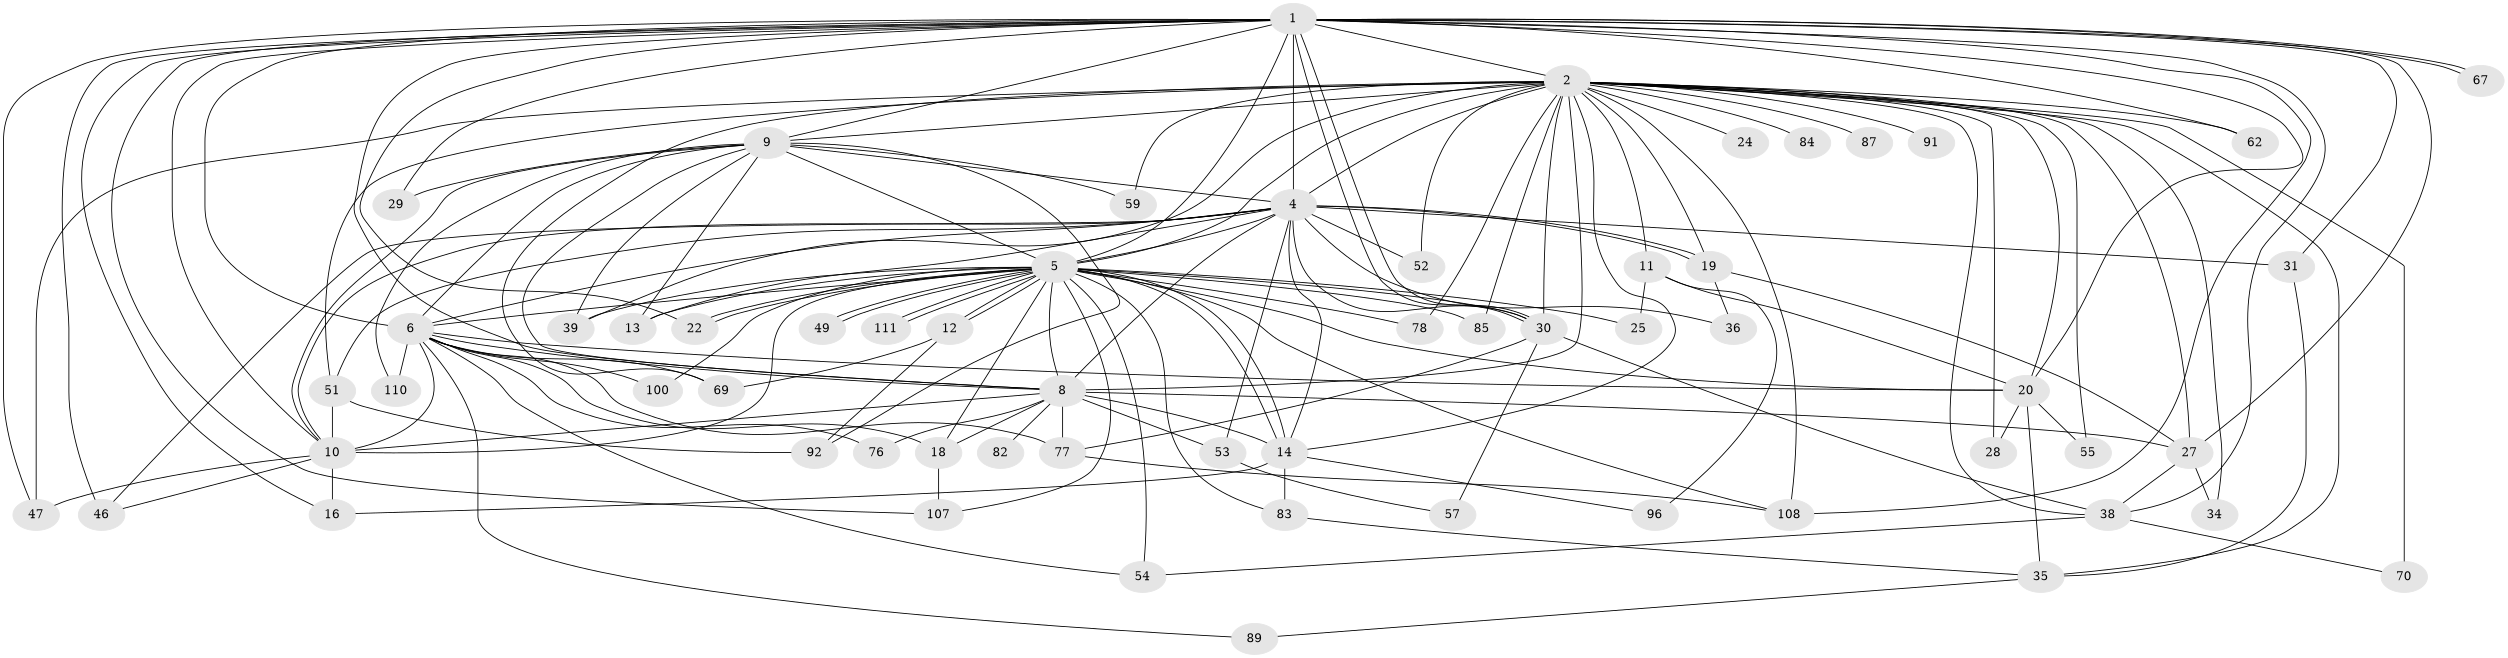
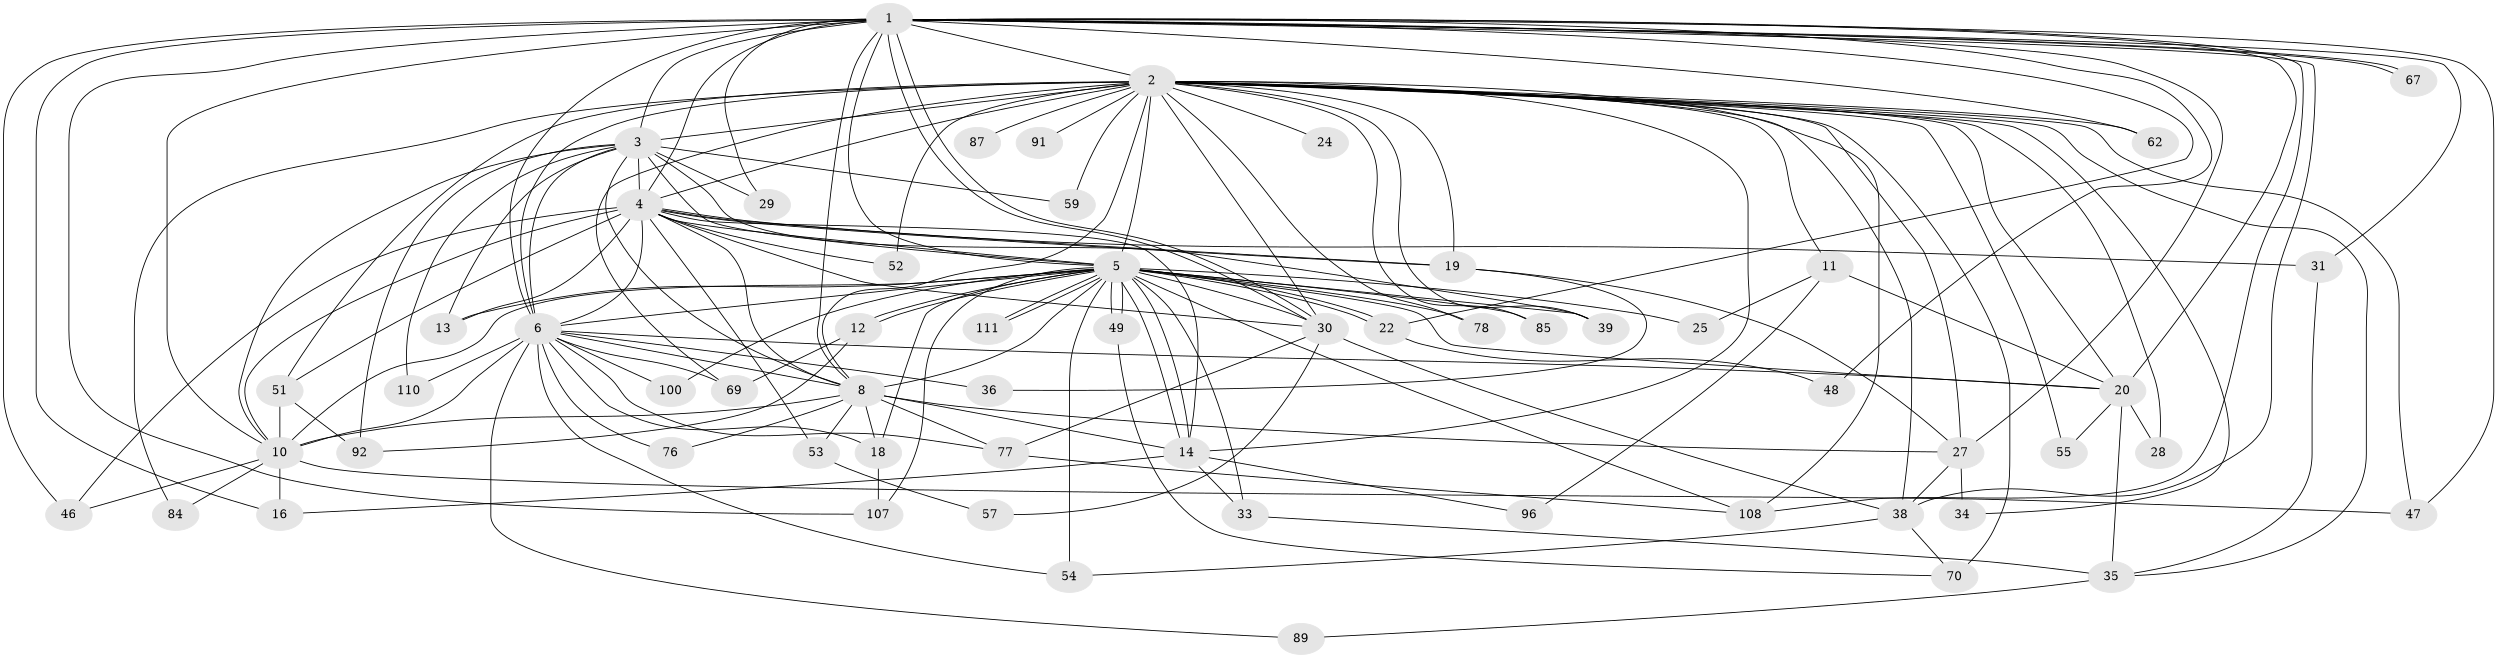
none -> (716, 104)
(767, 143) -> (638, 143)
(1572, 307) -> (744, 355)
none -> (1832, 391)
(1001, 453) -> none
none -> (228, 484)
(1285, 515) -> (1245, 515)
none -> (1486, 560)
